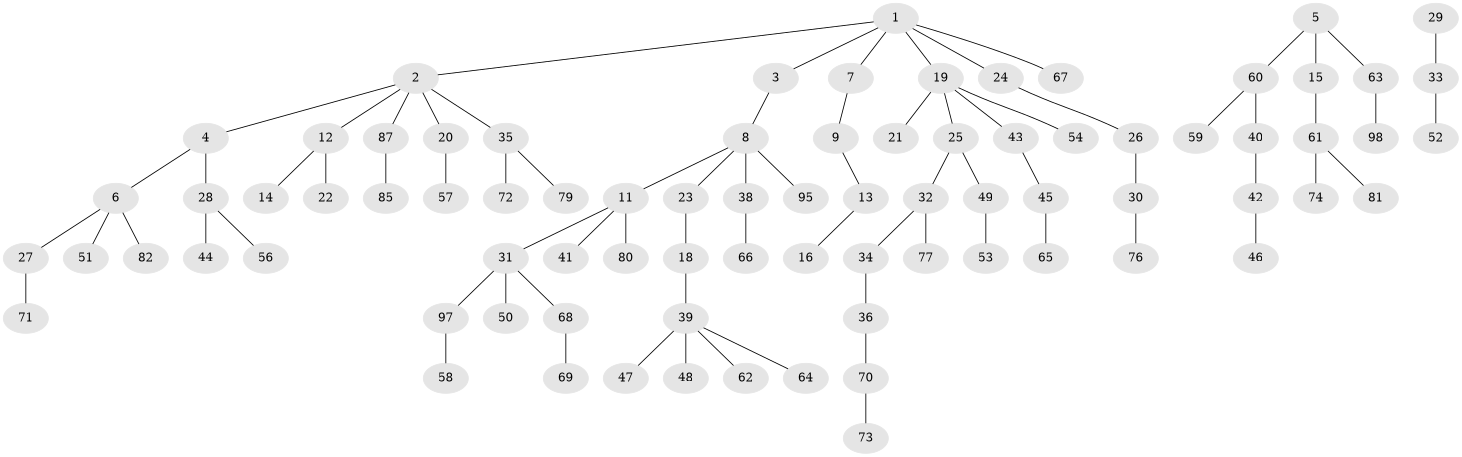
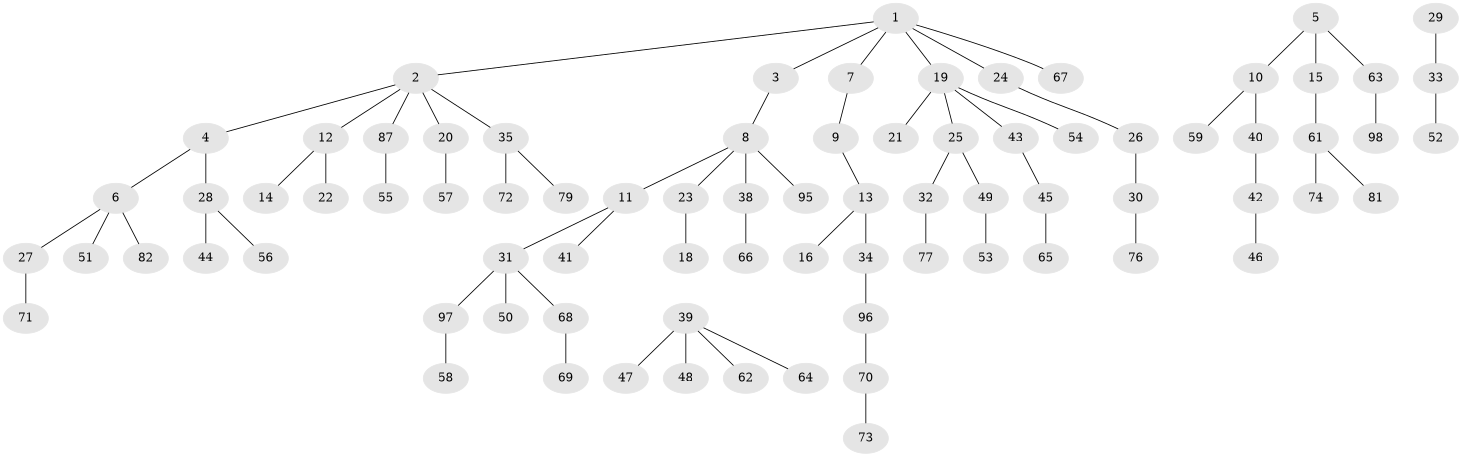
(1256, 78) -> (1256, 78)
(386, 198) -> (386, 198)
(896, 228) -> (866, 228)
(626, 258) -> none
(686, 288) -> none
(866, 318) -> (866, 318)
